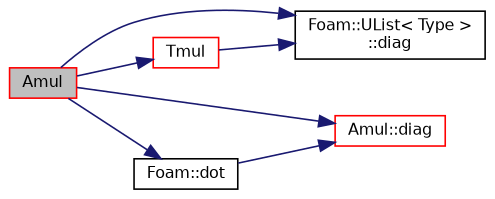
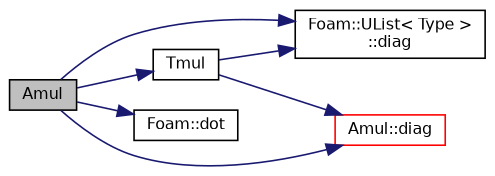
(186, 53) -> (186, 65)
(43, 83) -> (43, 95)
(279, 154) -> (273, 92)
